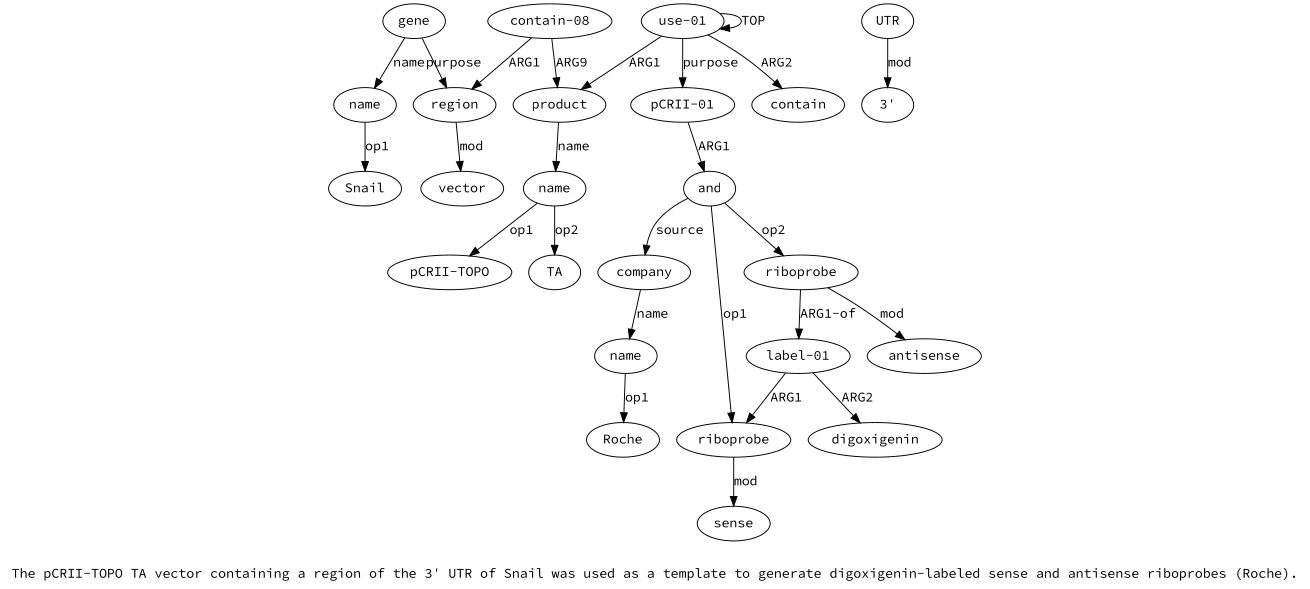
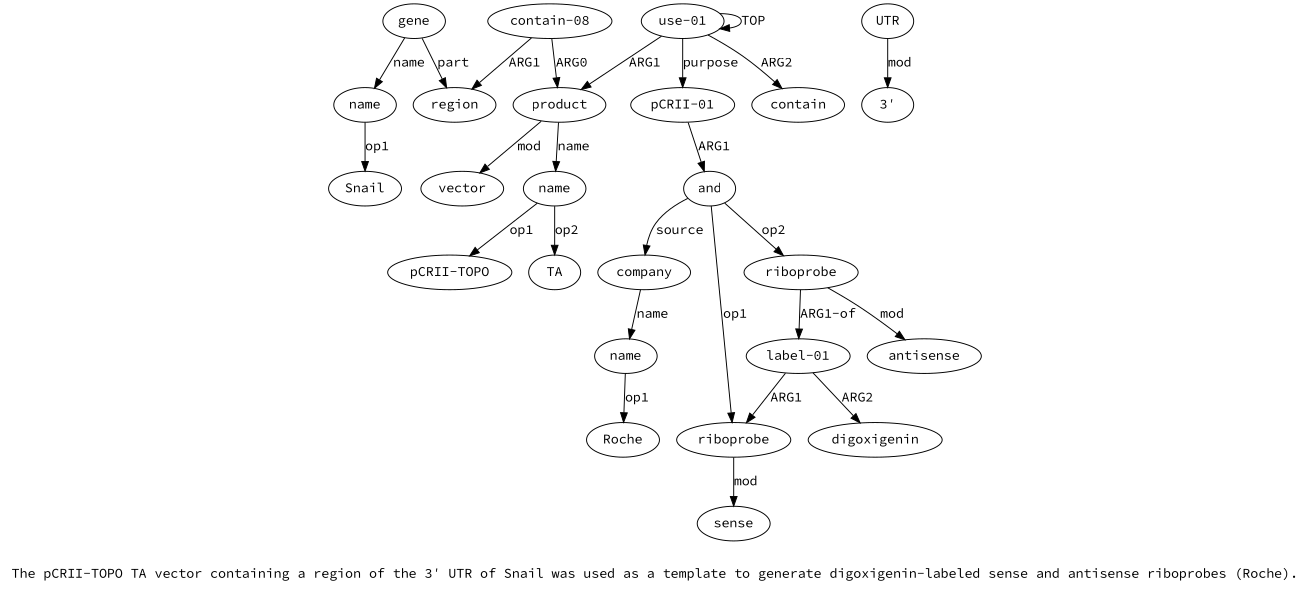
(454, 63) -> (454, 63)
(572, 63) -> (572, 63)
(458, 142) -> (514, 144)
